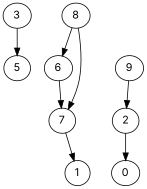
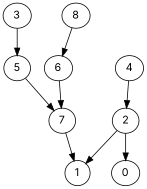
(81, 66) -> (37, 92)
(129, 68) -> (129, 68)
none -> (104, 144)
